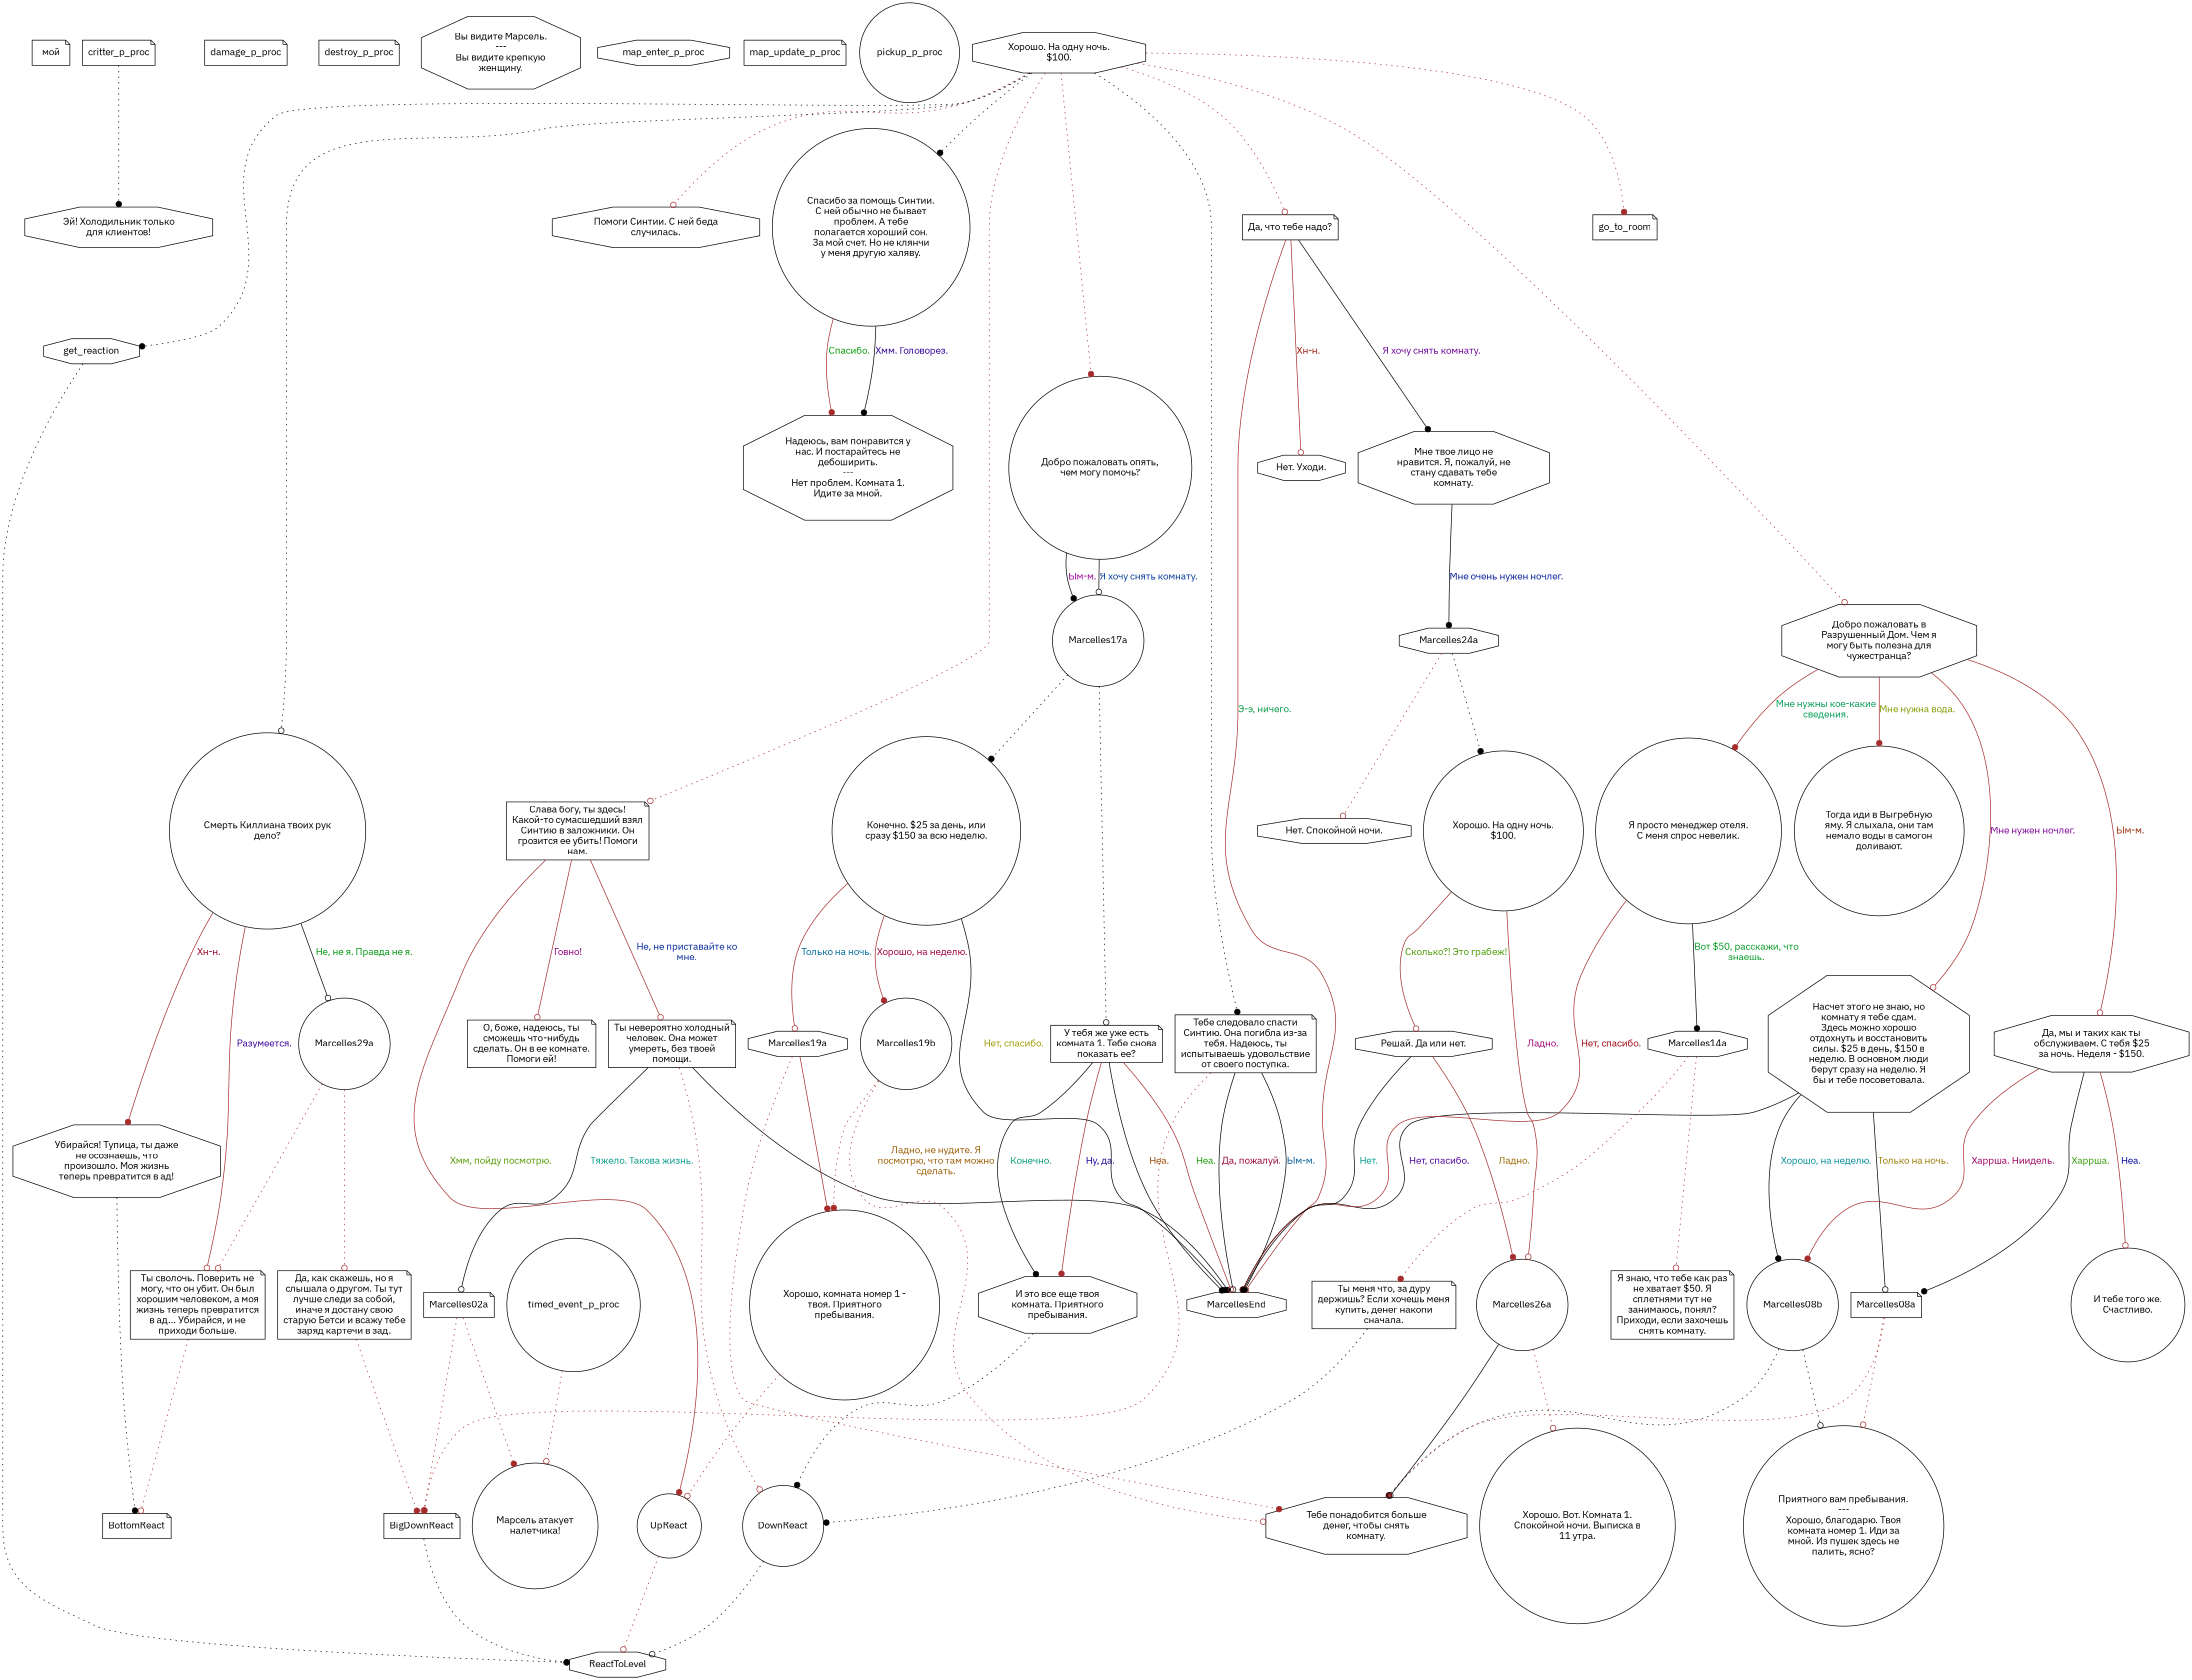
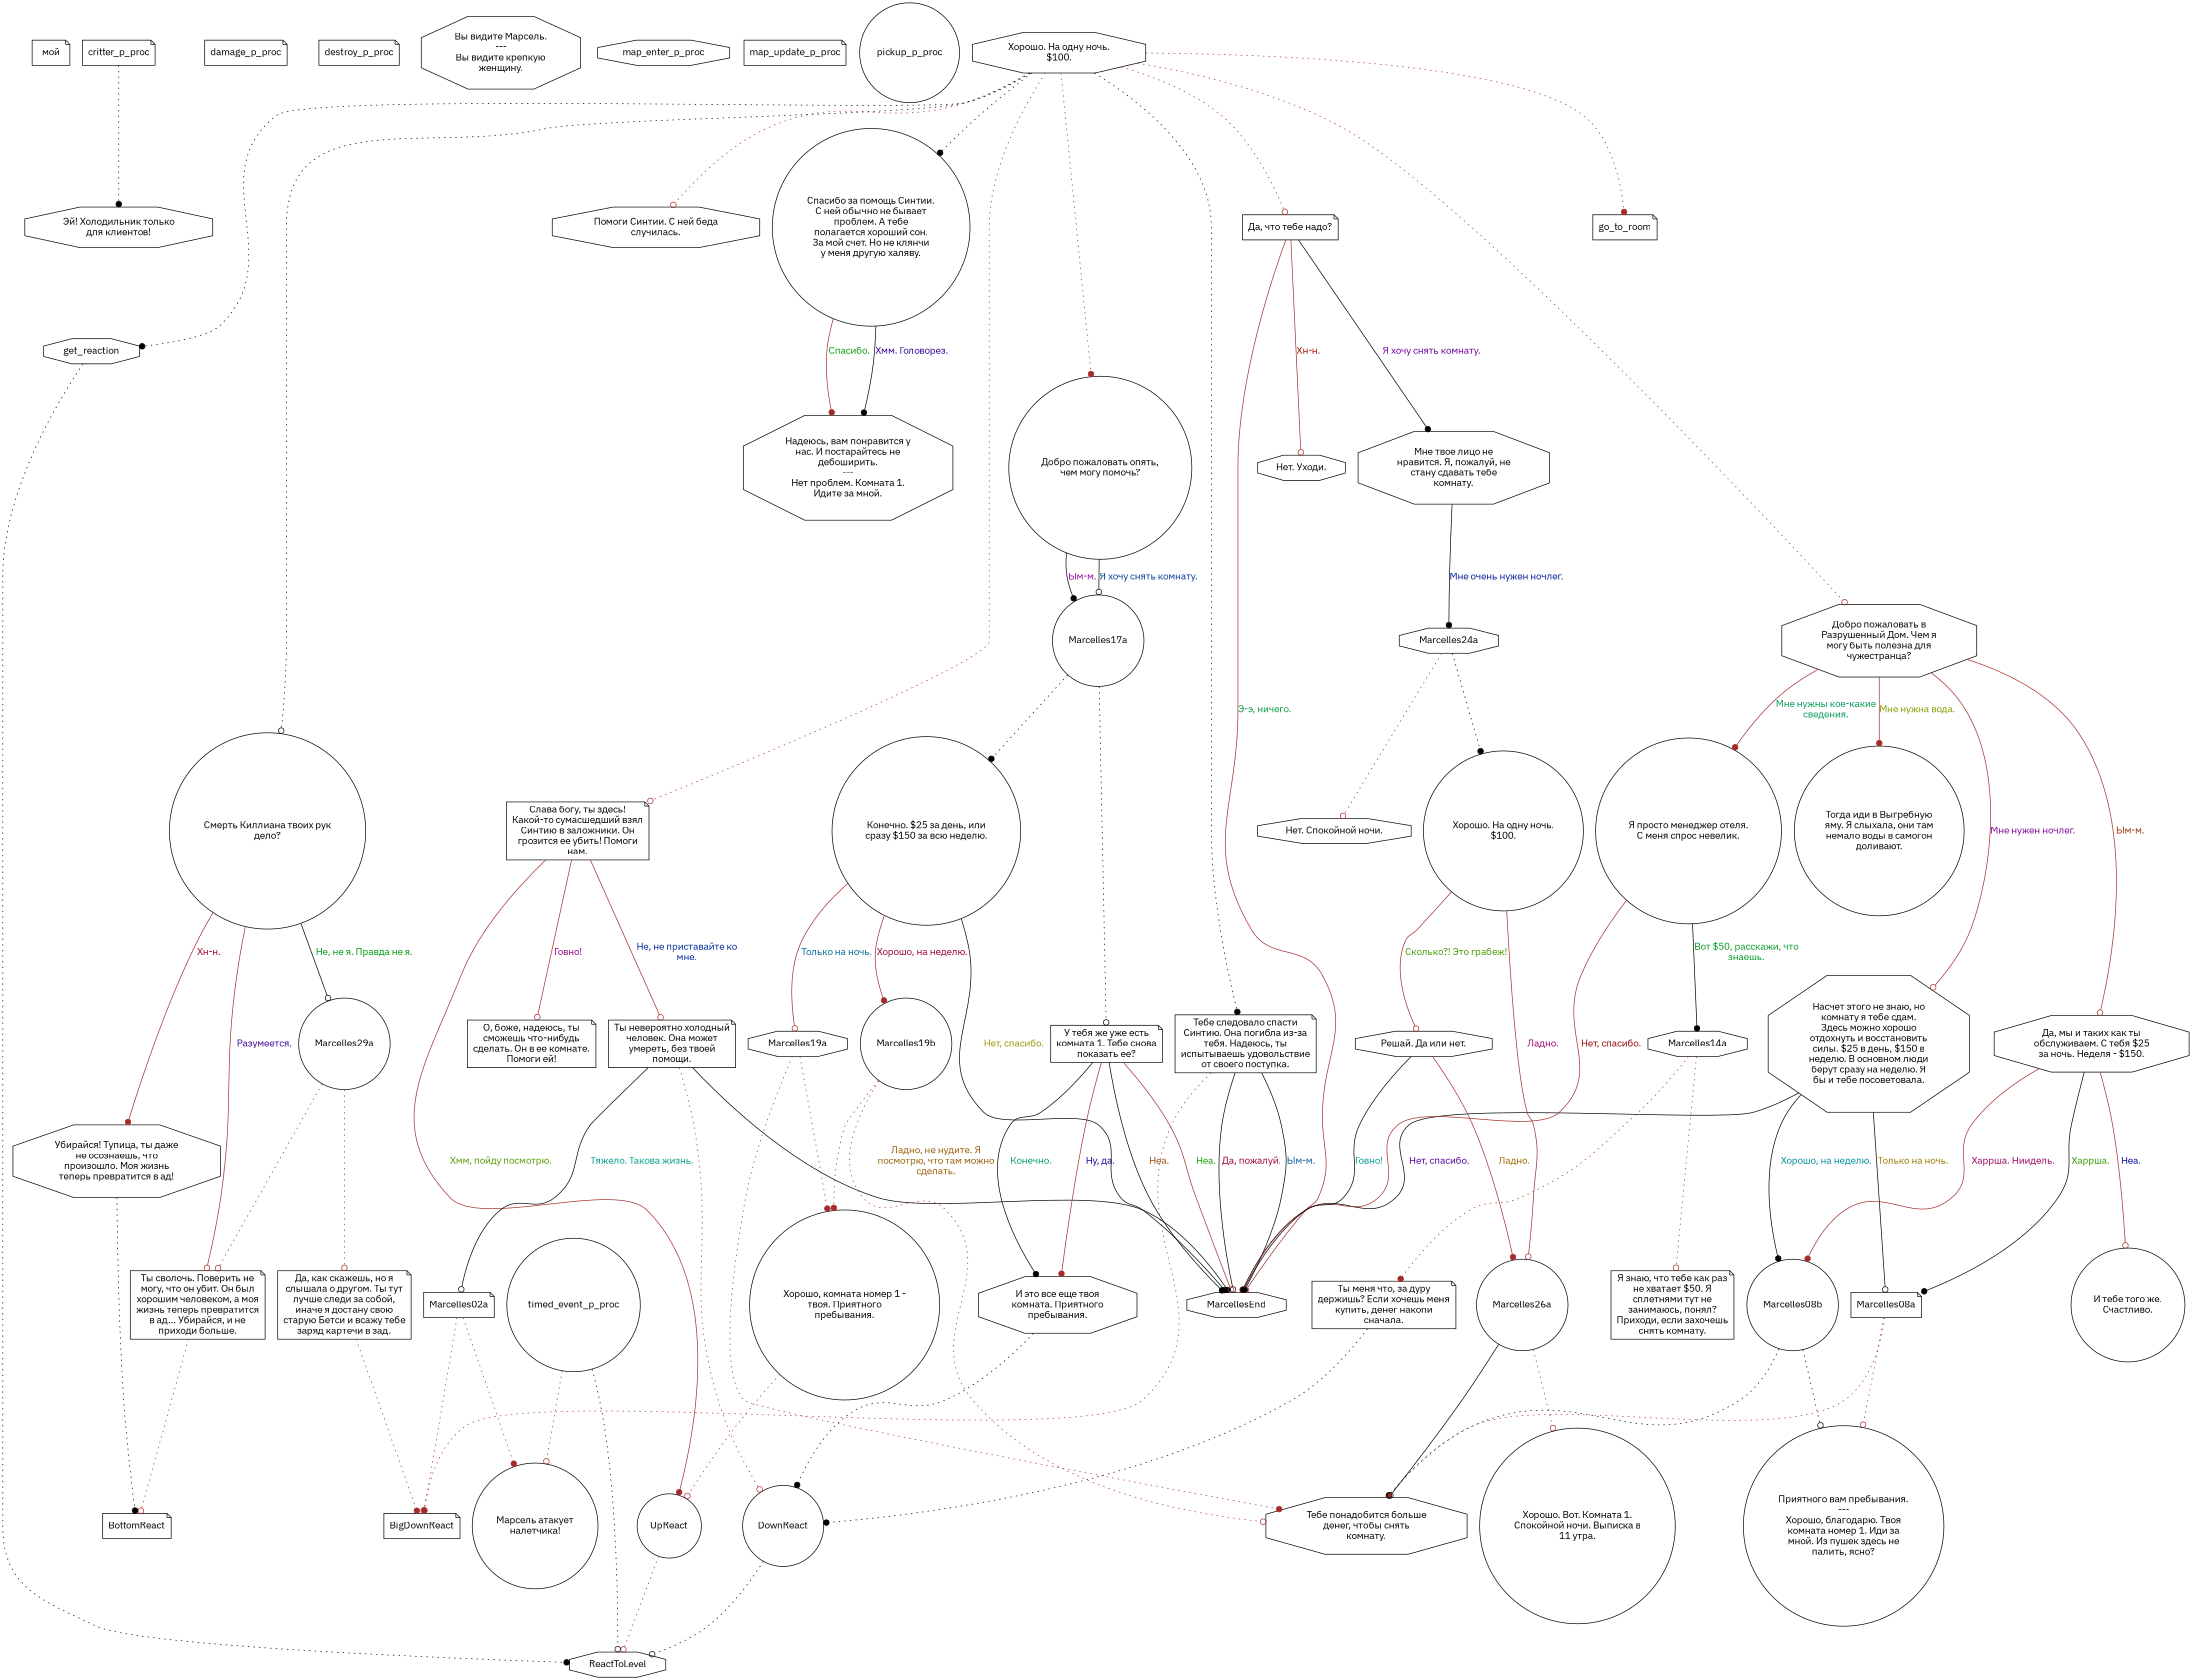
(813, 1131) -> (813, 1131)
(1369, 1161) -> (1369, 1161)
(469, 1628) -> (613, 1507)
